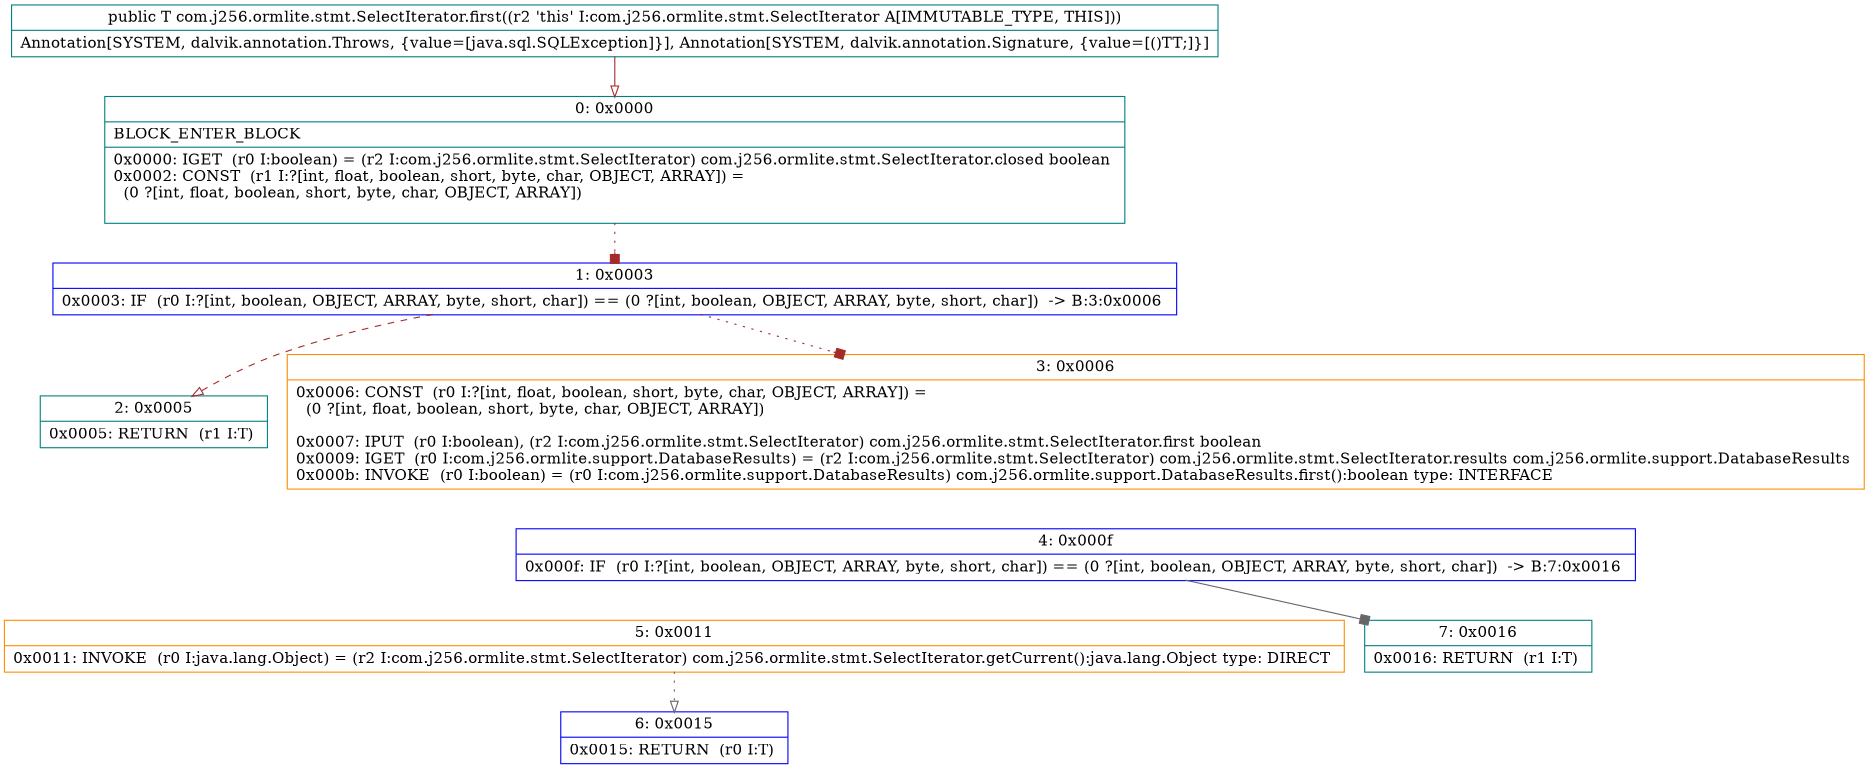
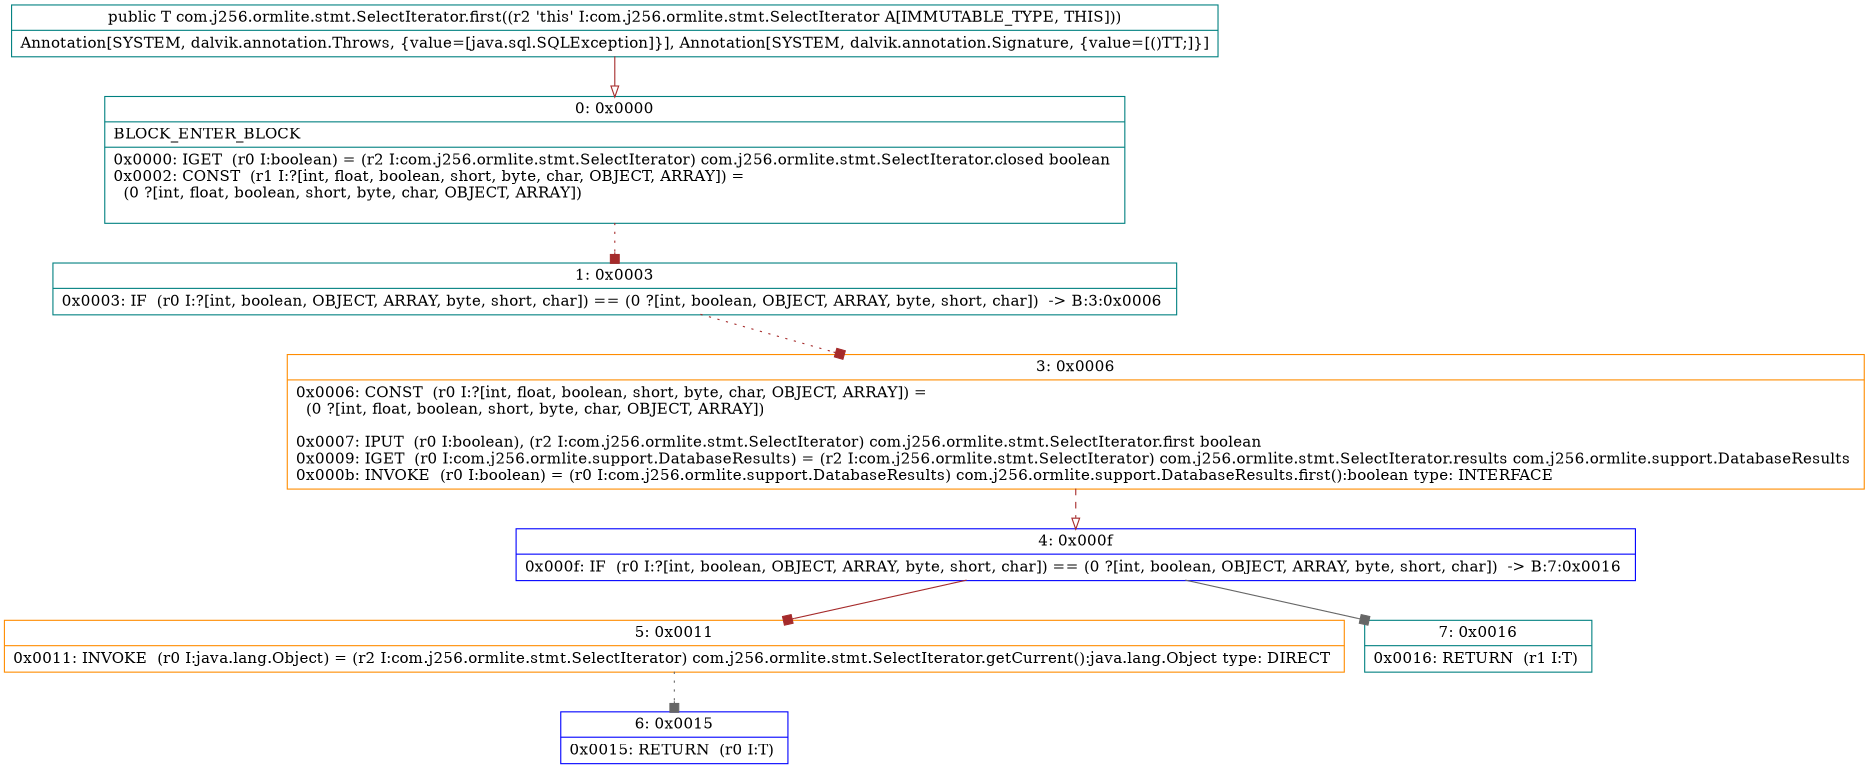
(615, 289) -> (615, 289)
(154, 422) -> none
none -> (1076, 503)
none -> (880, 599)
(674, 686) -> (674, 686)
